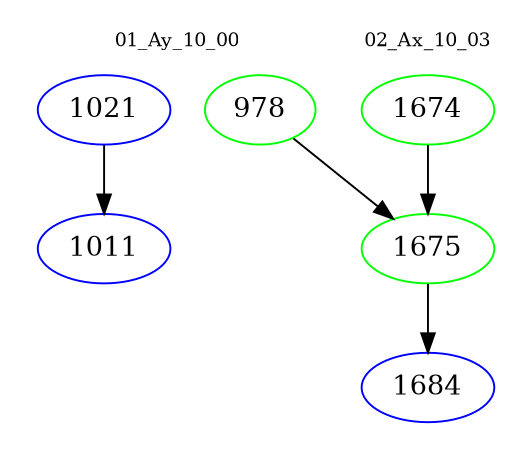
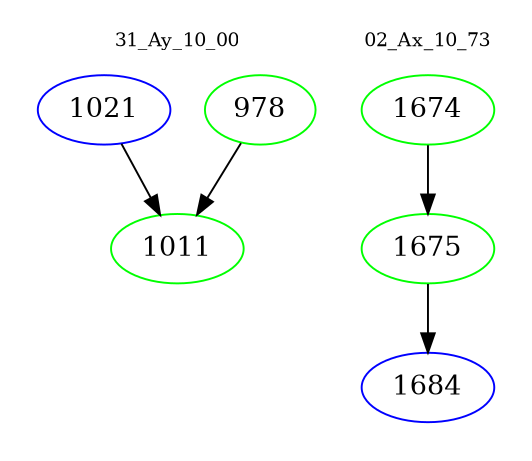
(177, 41) -> (177, 41)
(428, 41) -> (428, 41)
(319, 159) -> (224, 171)
(104, 249) -> (177, 249)
